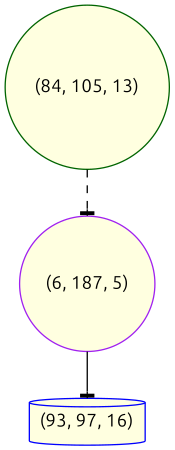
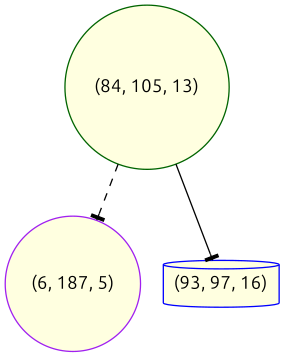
(87, 372) -> (193, 209)
